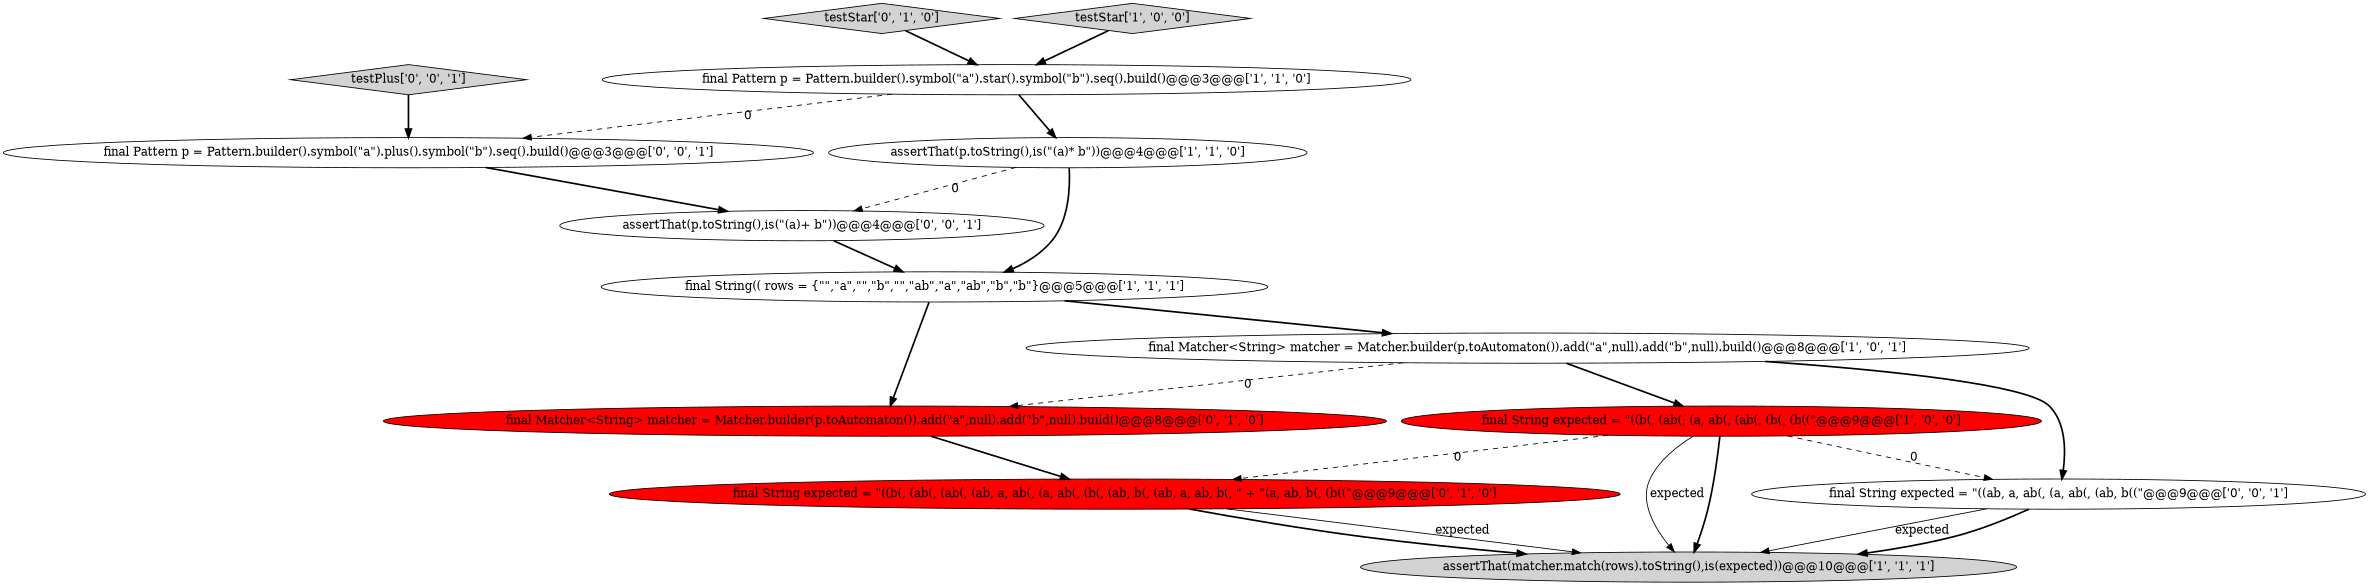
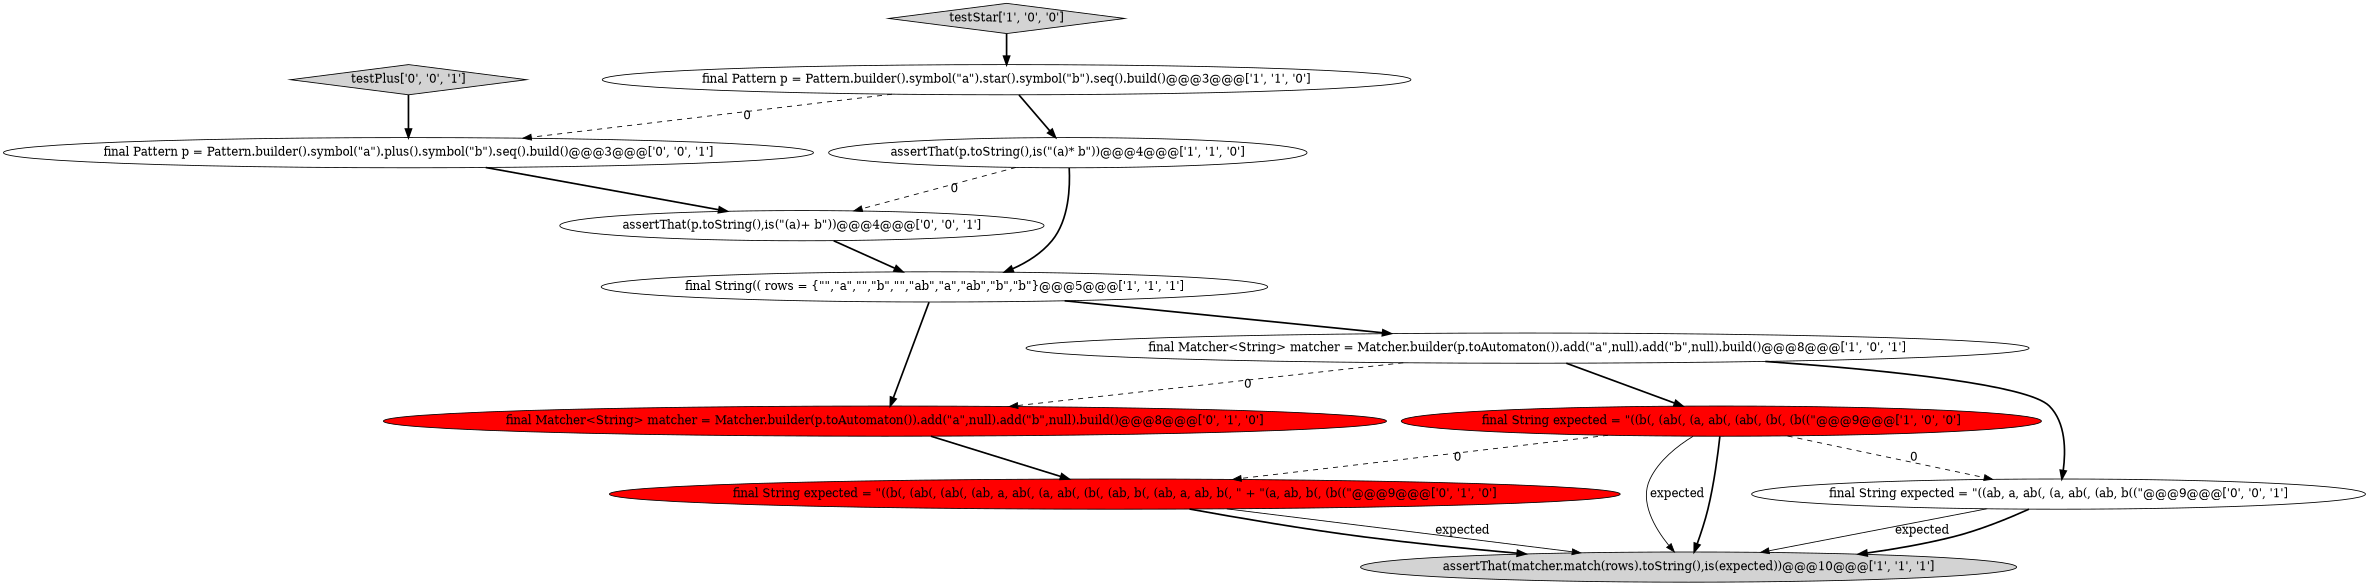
(882, 18) -> none
